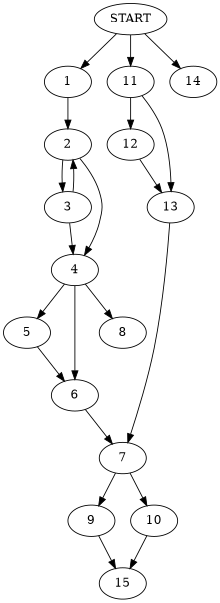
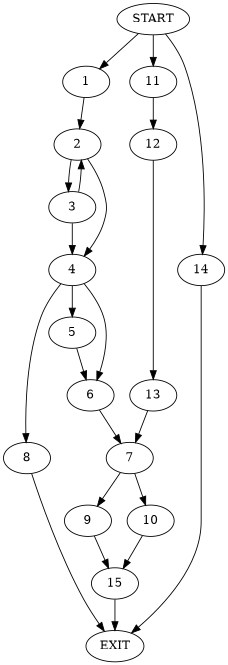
(164, 136) -> none
none -> (115, 646)
